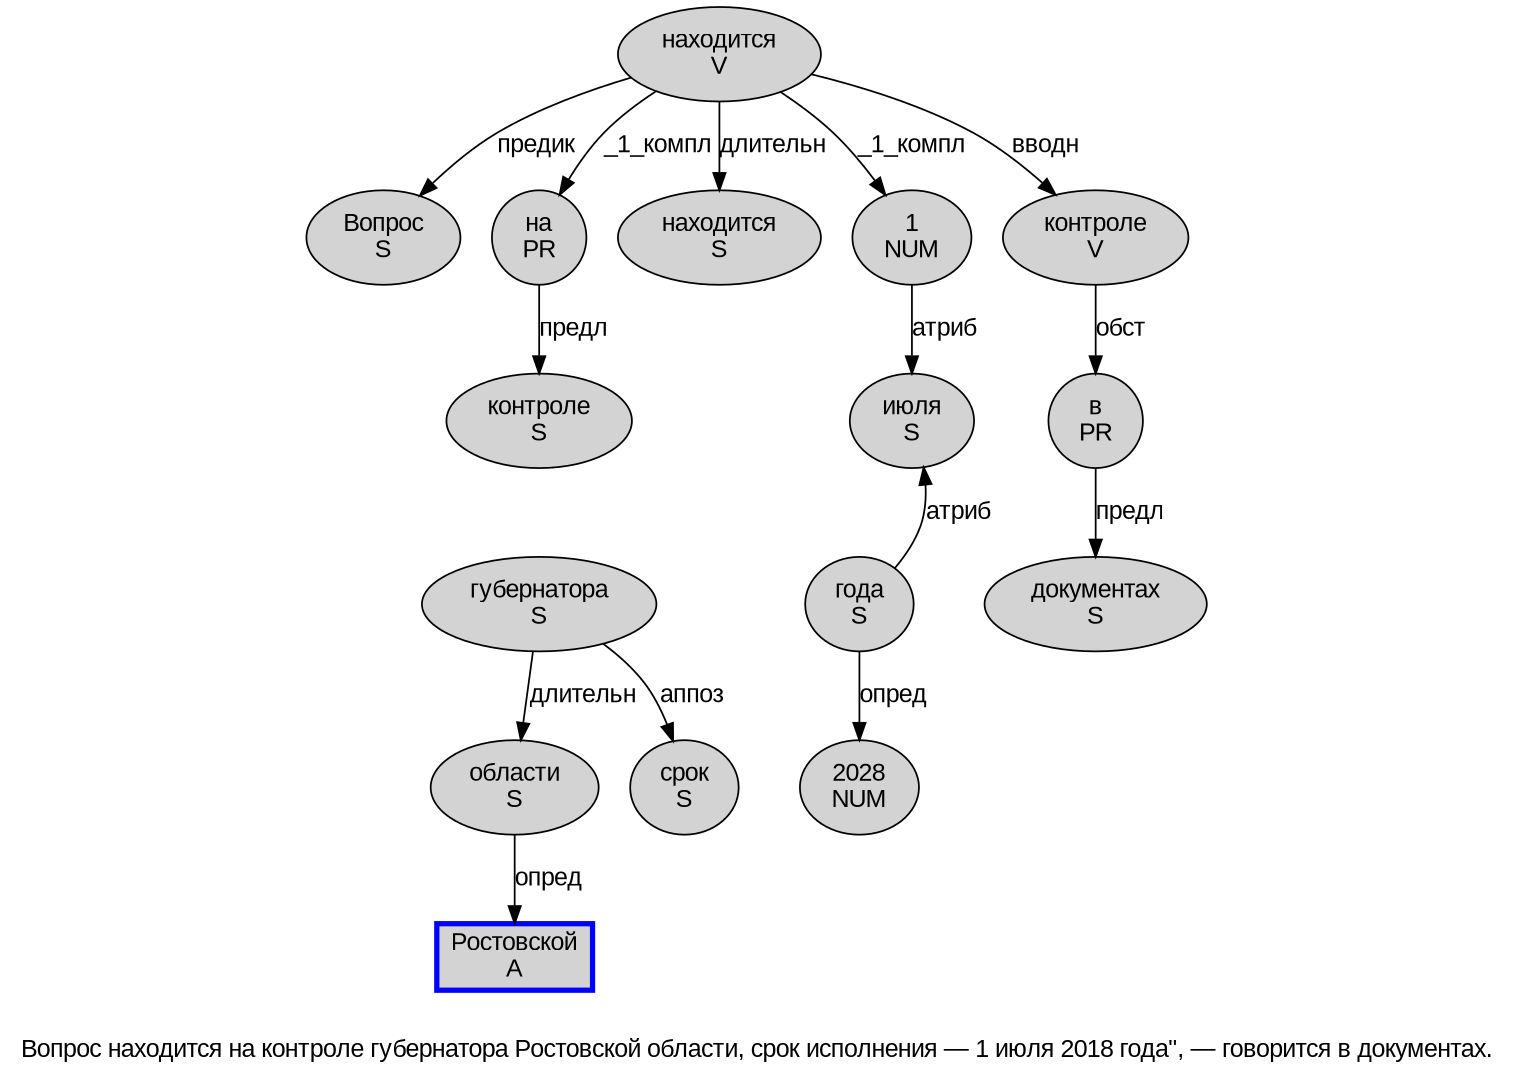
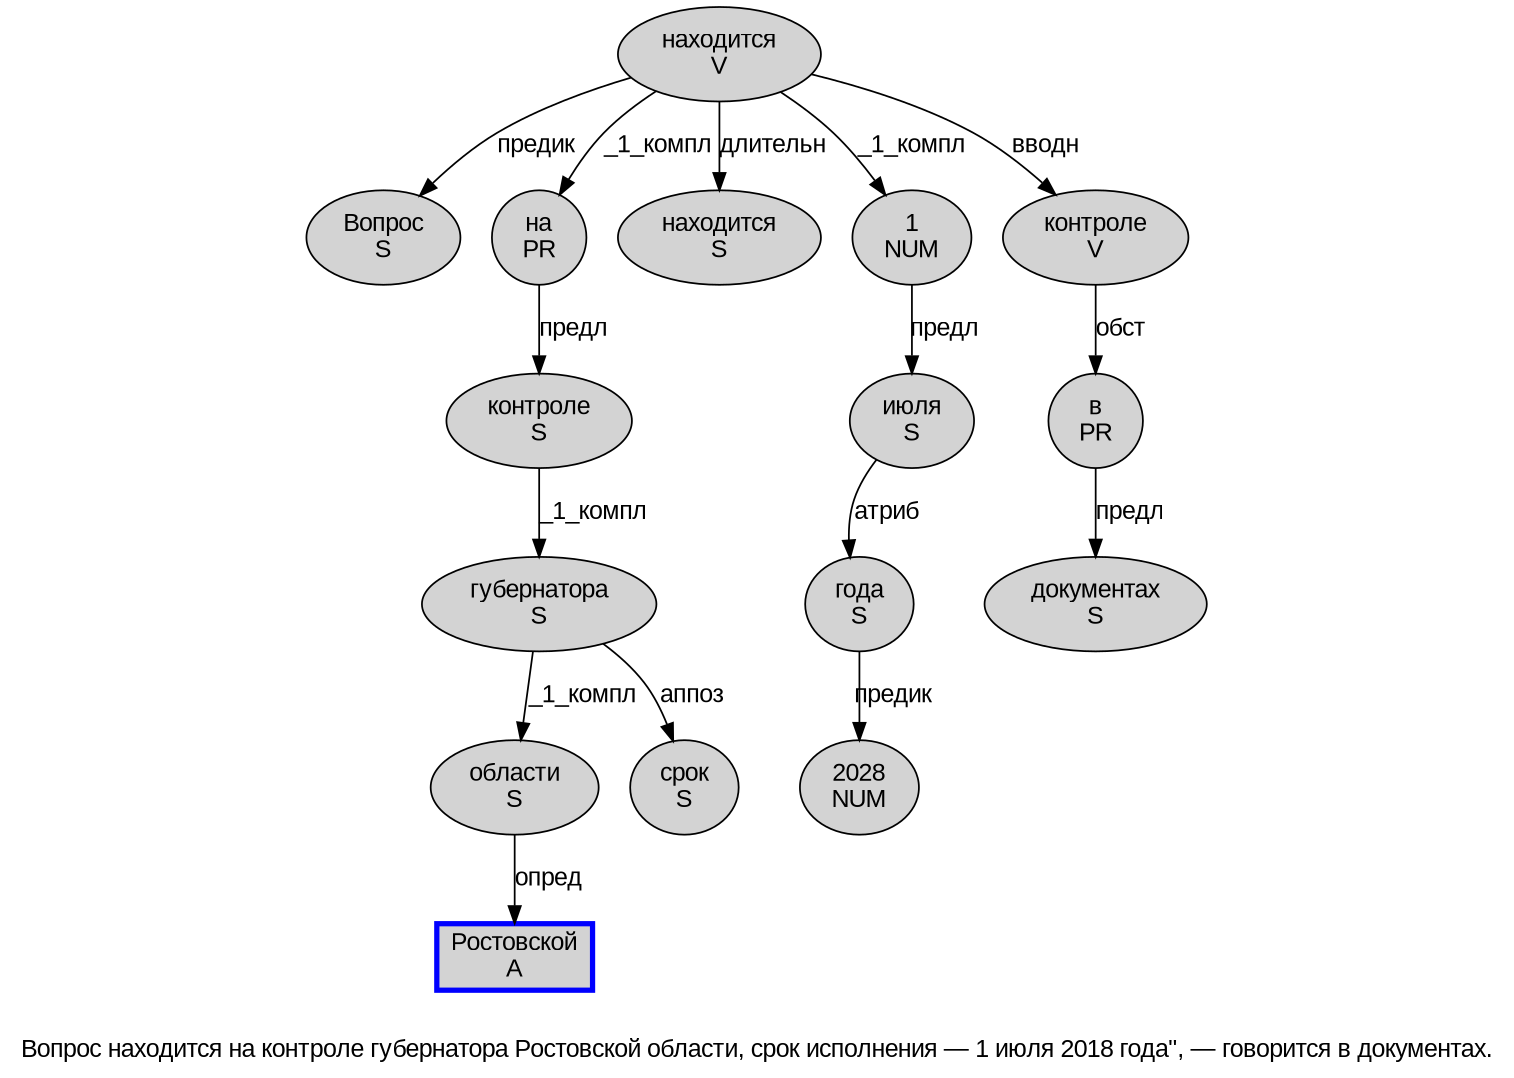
(945, 329) -> (945, 329)
none -> (539, 503)
(919, 530) -> (855, 497)
(583, 696) -> (583, 696)
(894, 696) -> (894, 696)
